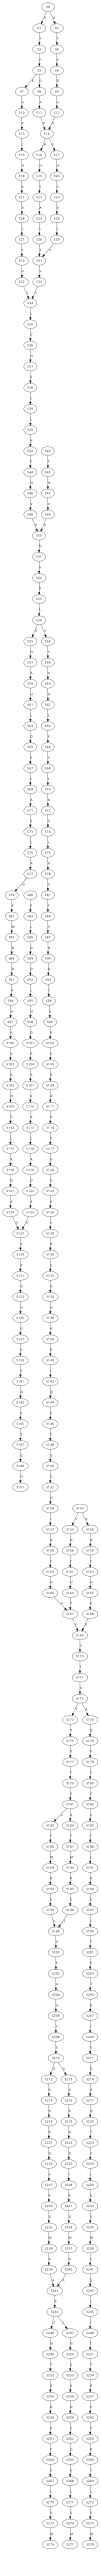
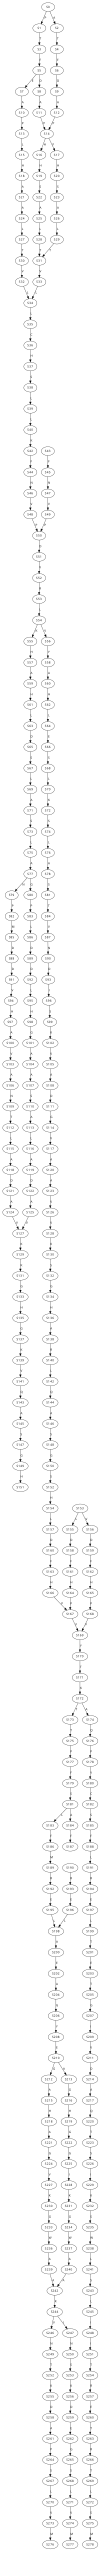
none -> (30, 883)
(70, 1856) -> none
